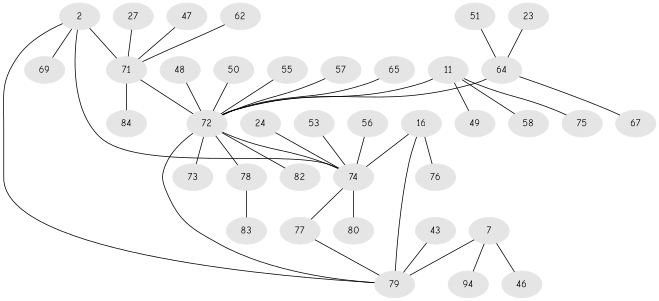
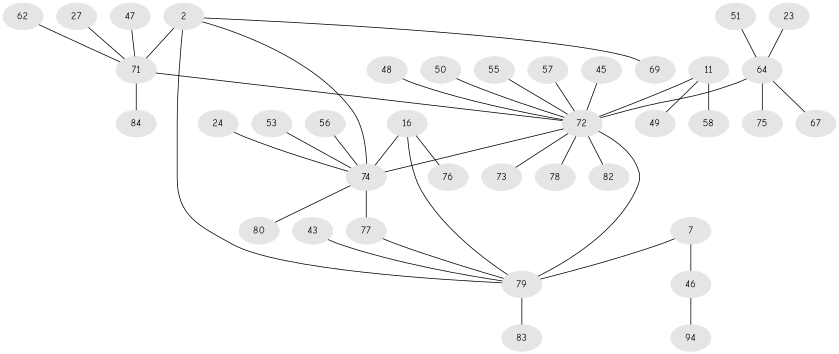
(395, 70) -> (602, 70)
(515, 97) -> (762, 97)
(246, 204) -> (522, 311)
(479, 258) -> (691, 311)
